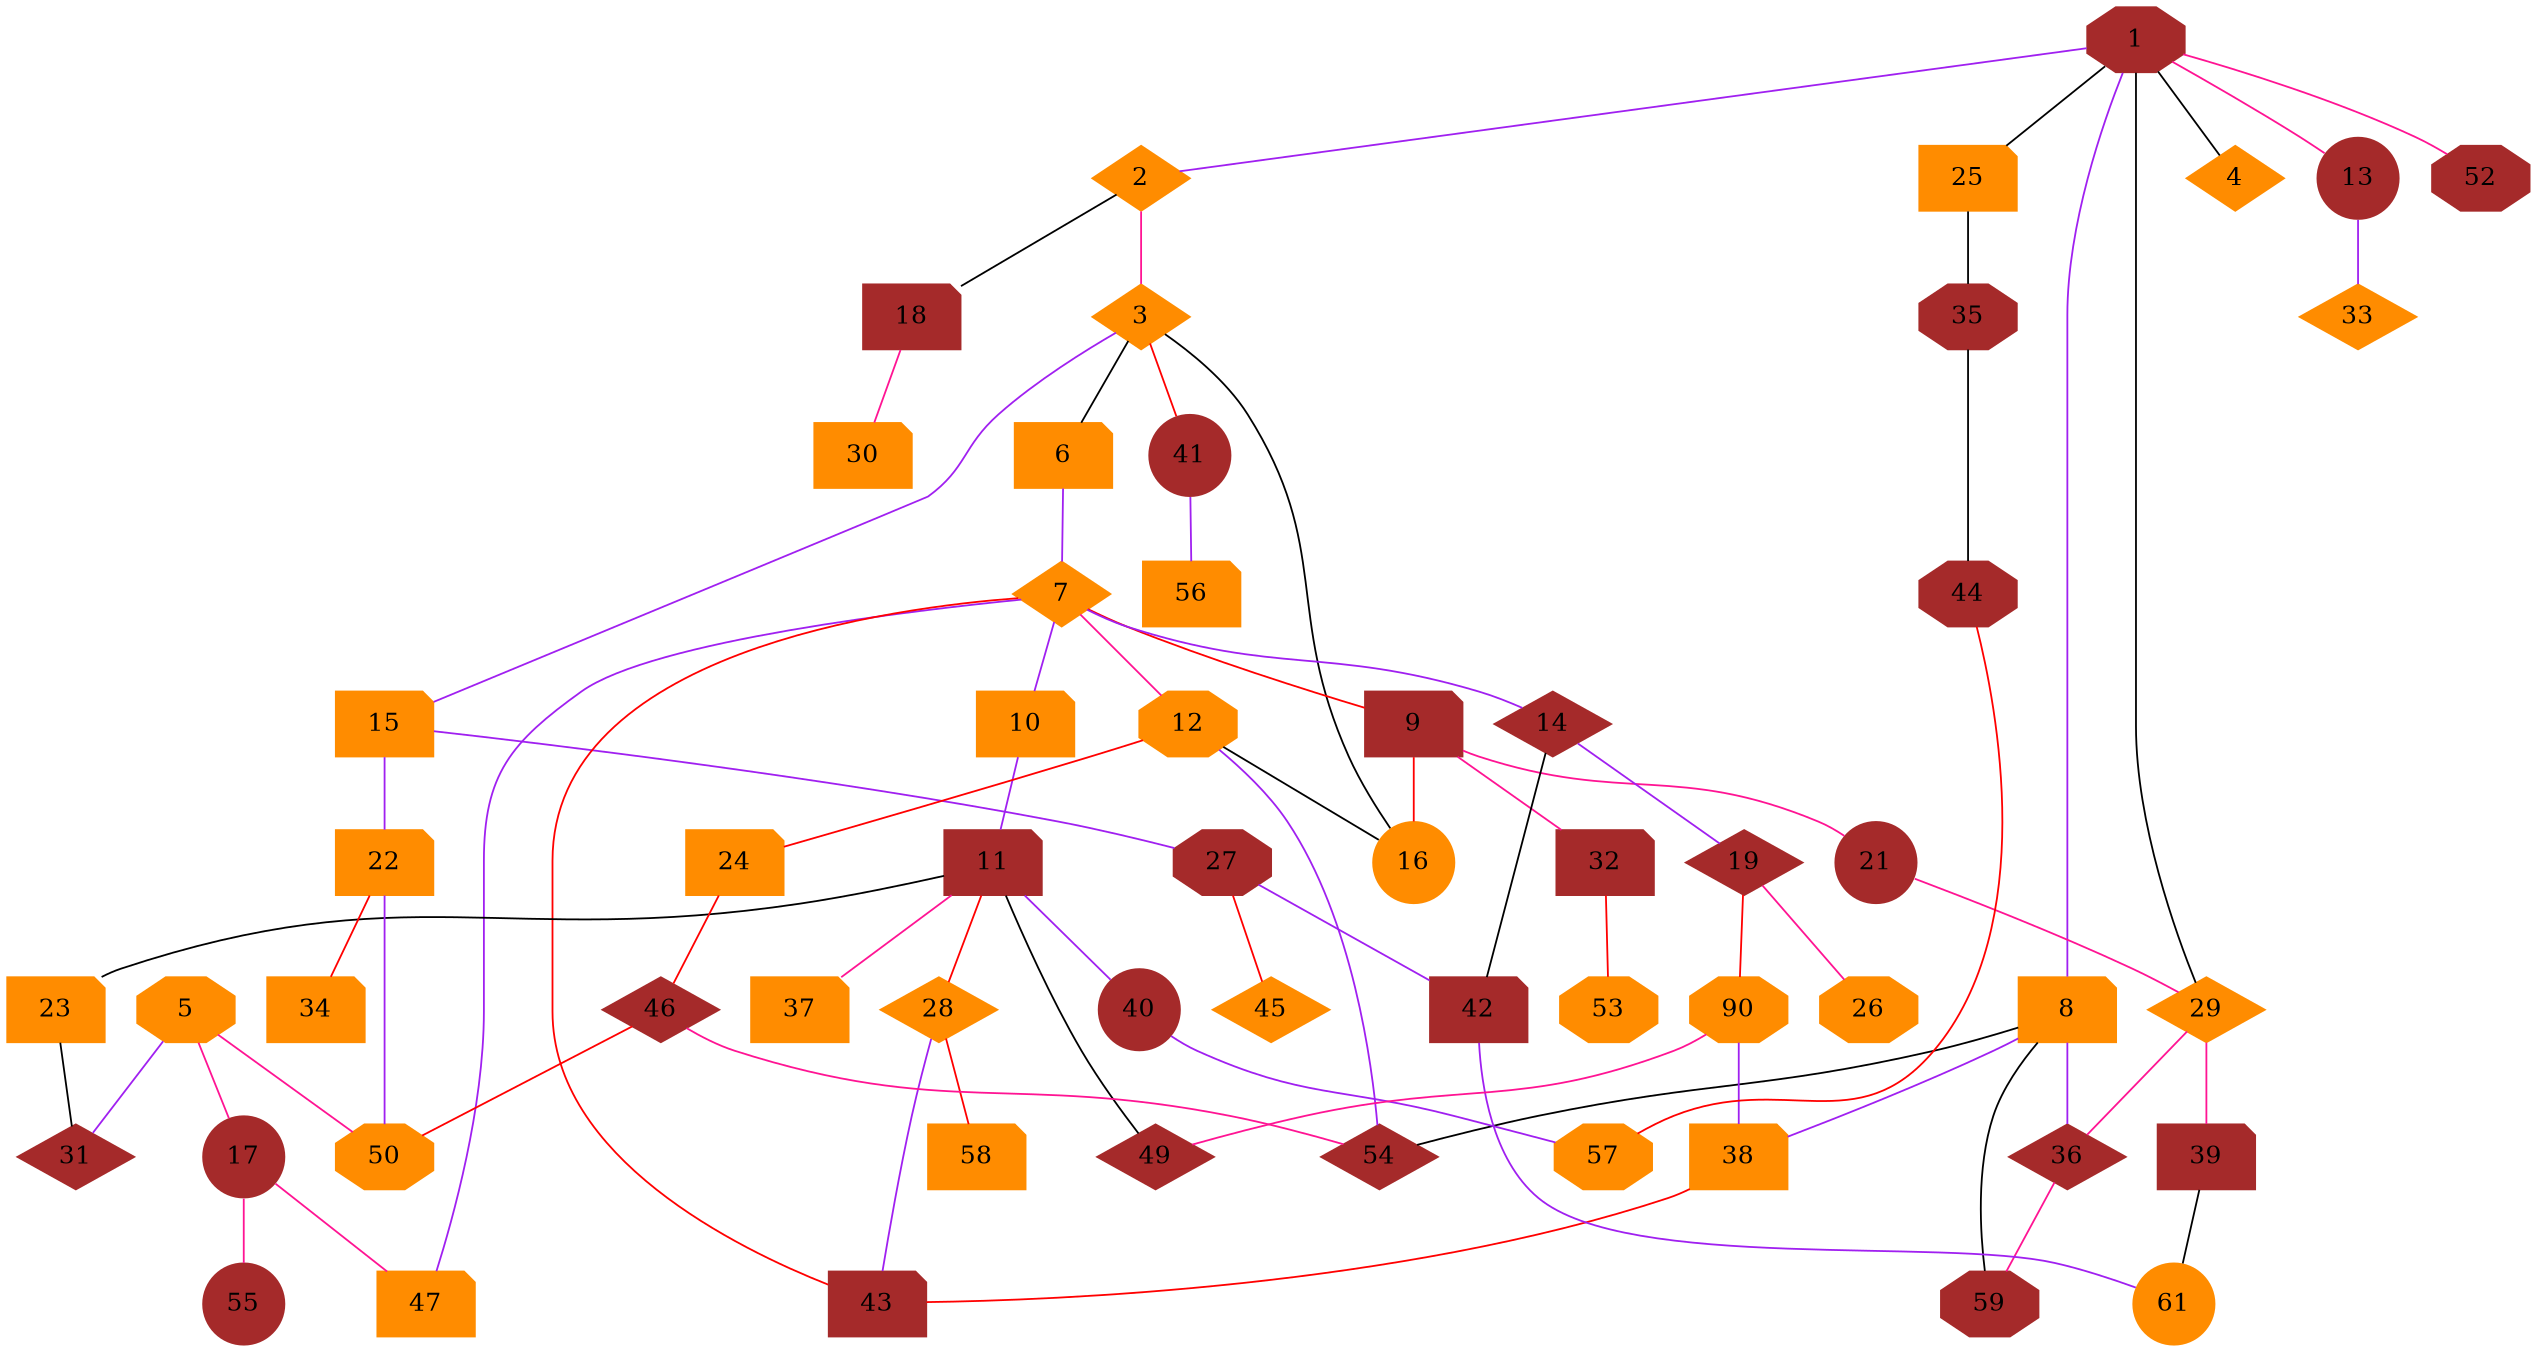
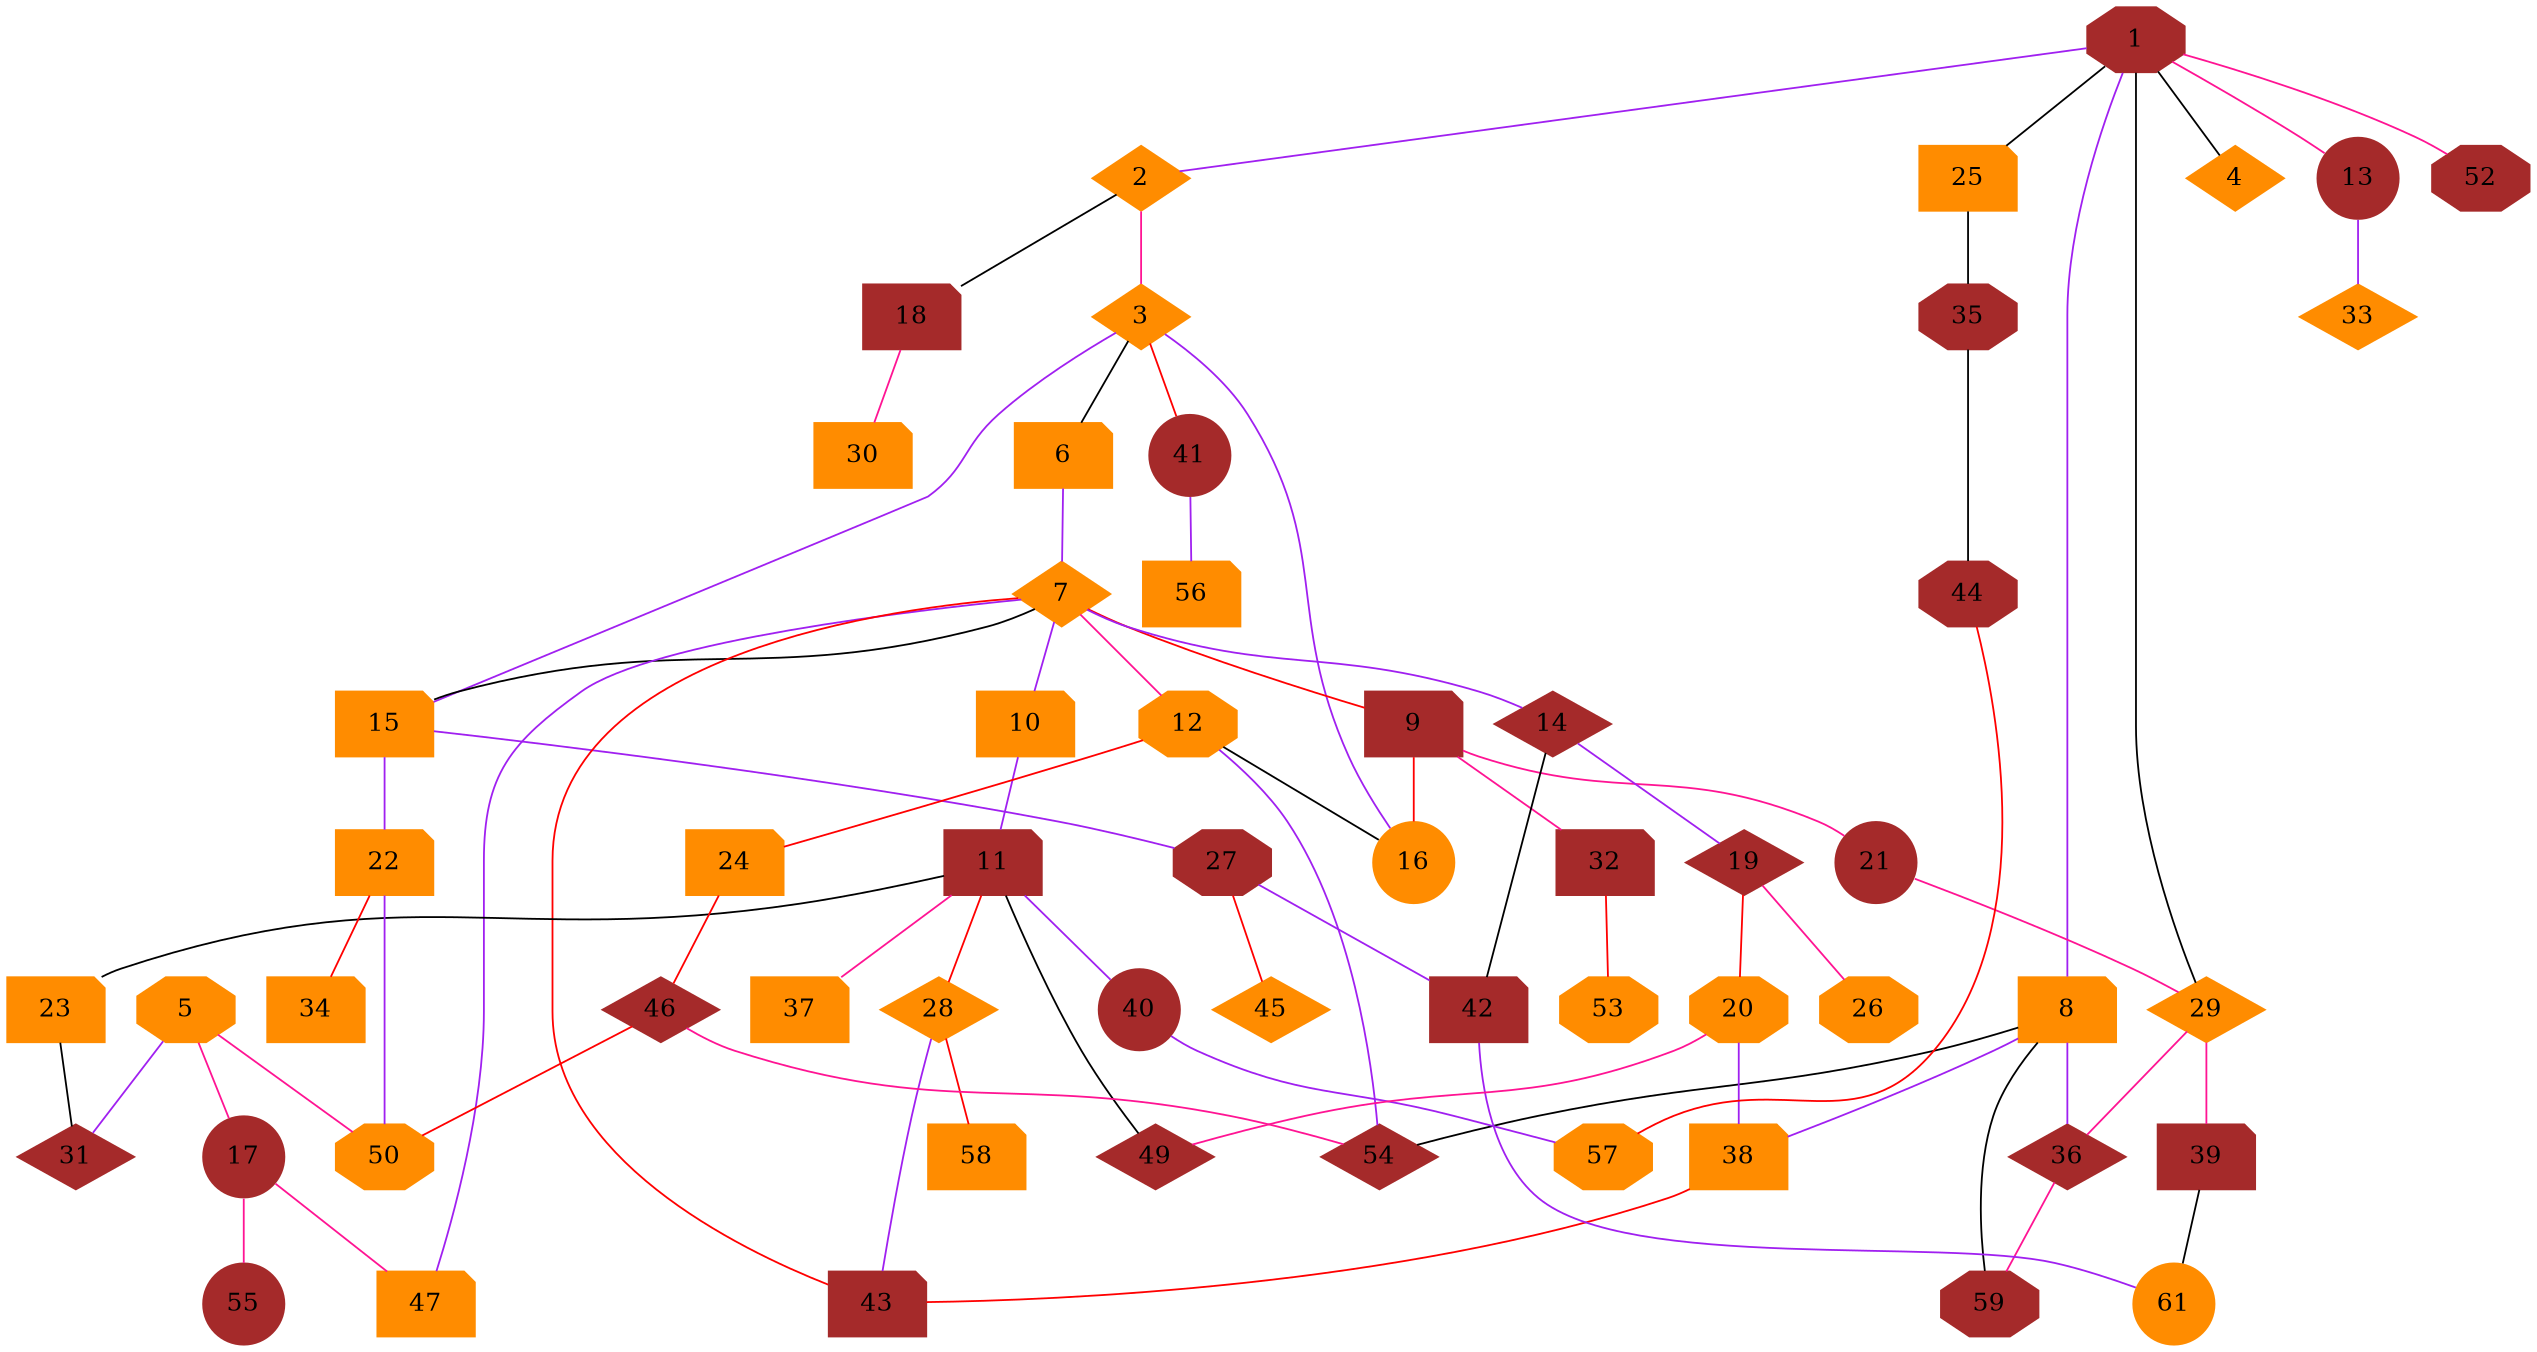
(1303, 567) -> (1303, 567)
none -> (766, 658)
(1739, 1010) -> (1739, 1010)
